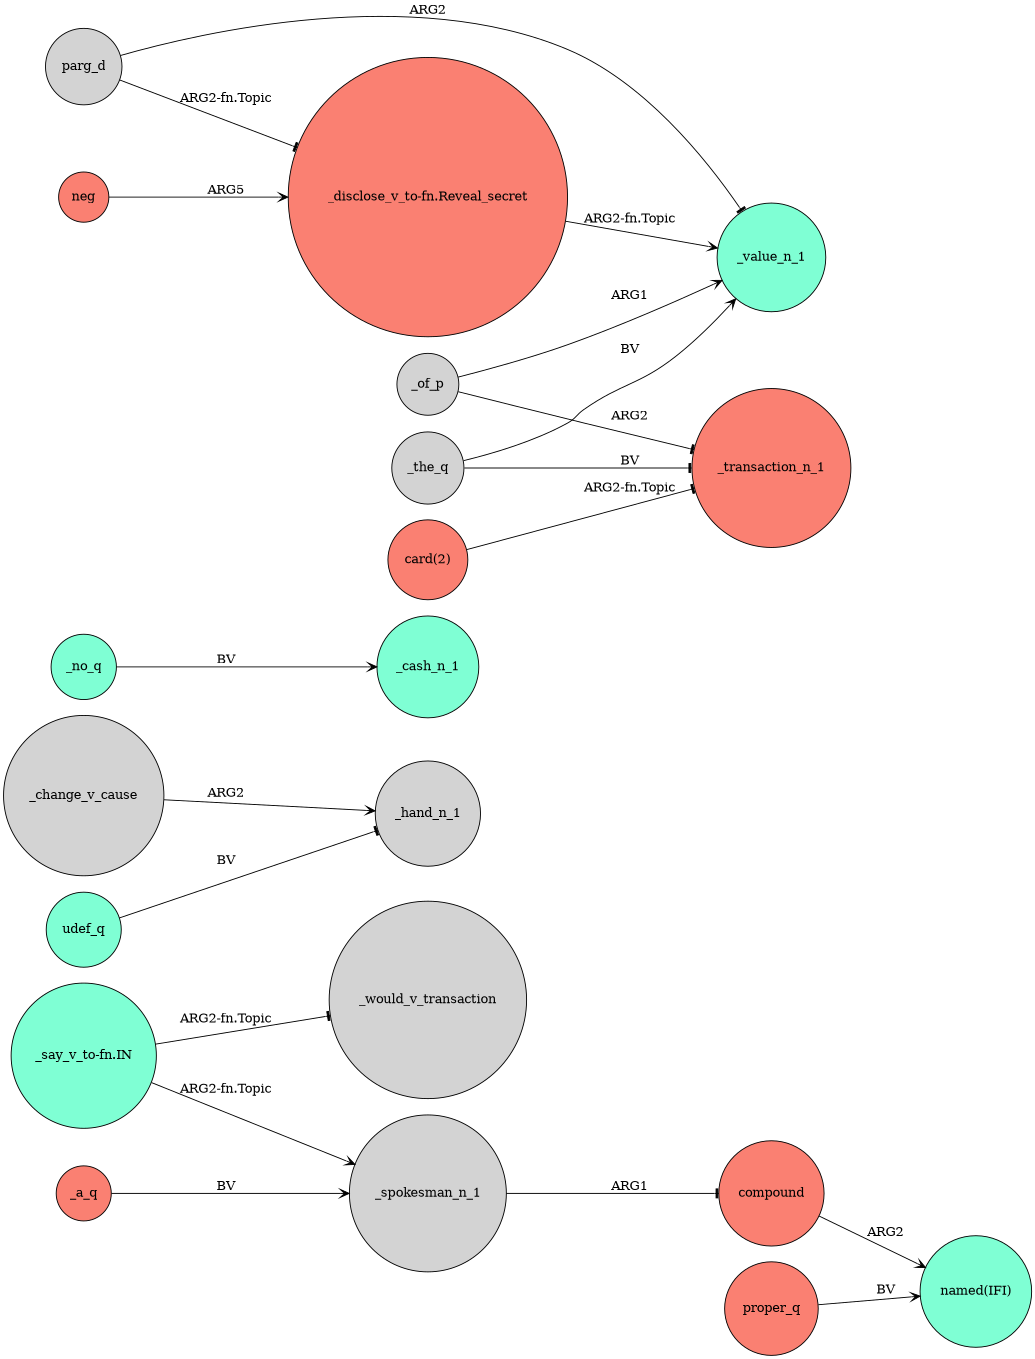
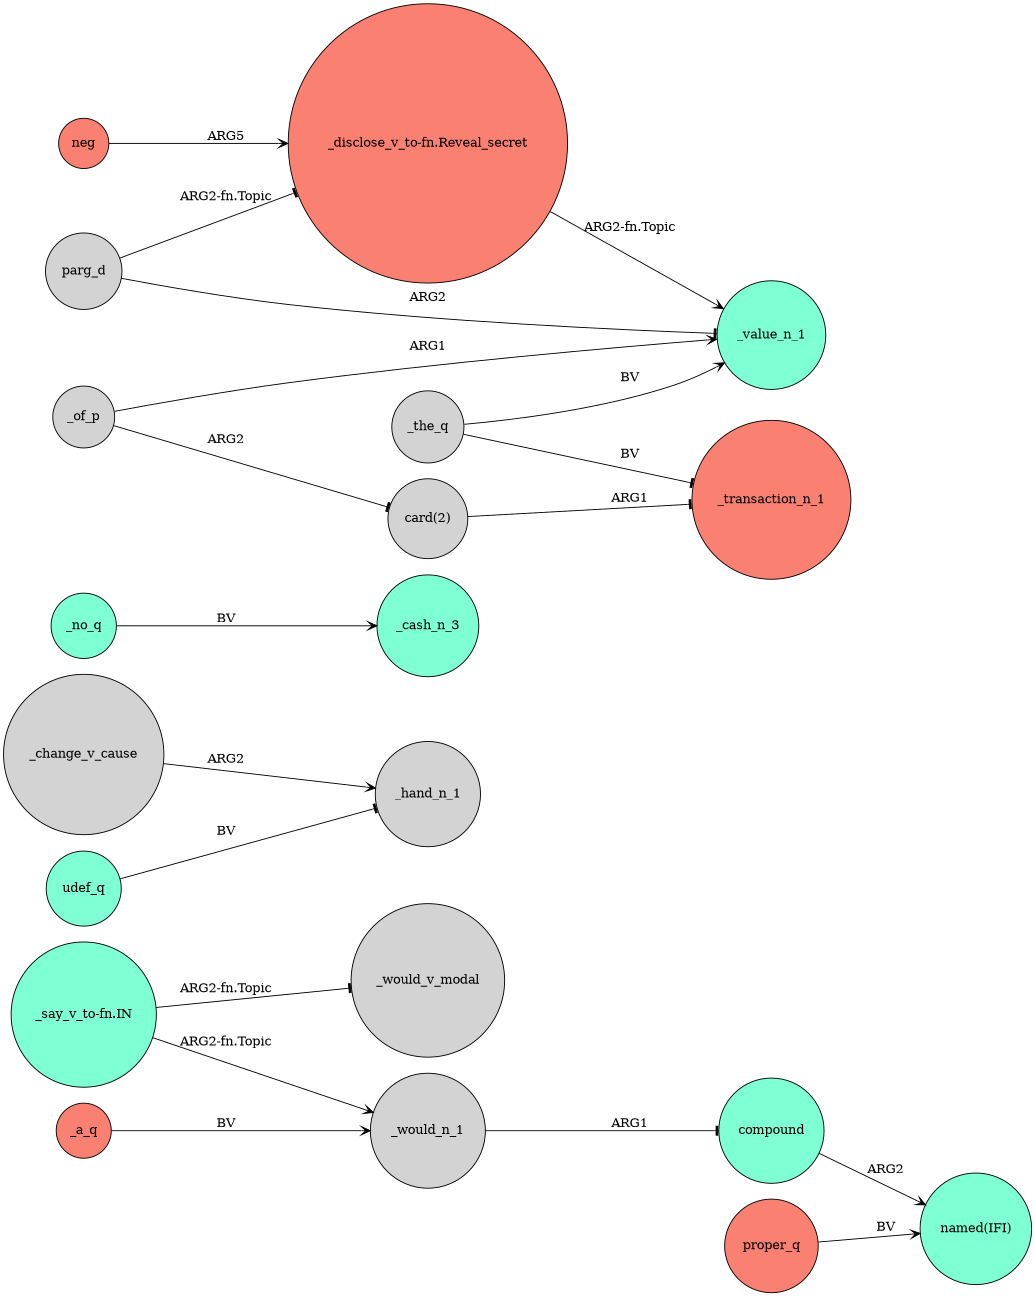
(580, 422) -> (249, 466)
(630, 488) -> (630, 498)
(428, 560) -> (428, 519)
(428, 667) -> (428, 626)
(428, 1000) -> (428, 980)
(428, 1193) -> (428, 1131)
(771, 1193) -> (771, 1131)
